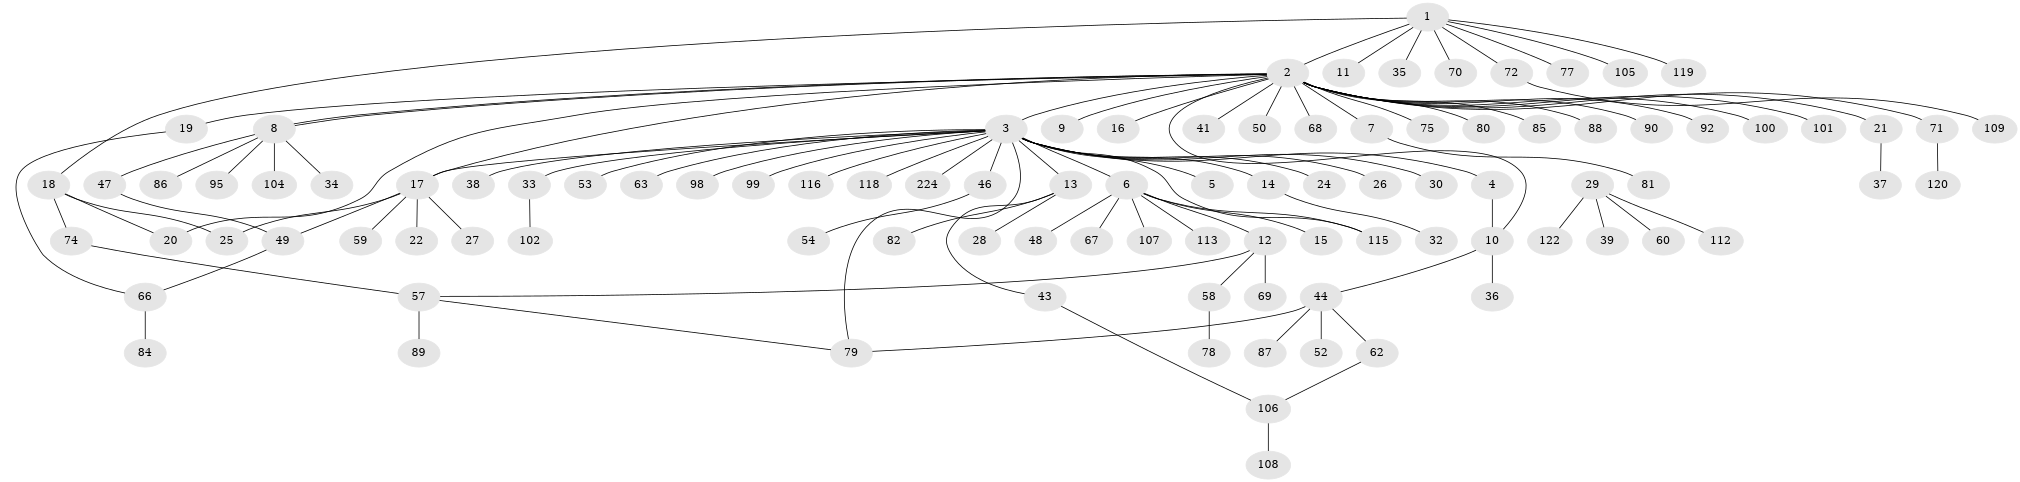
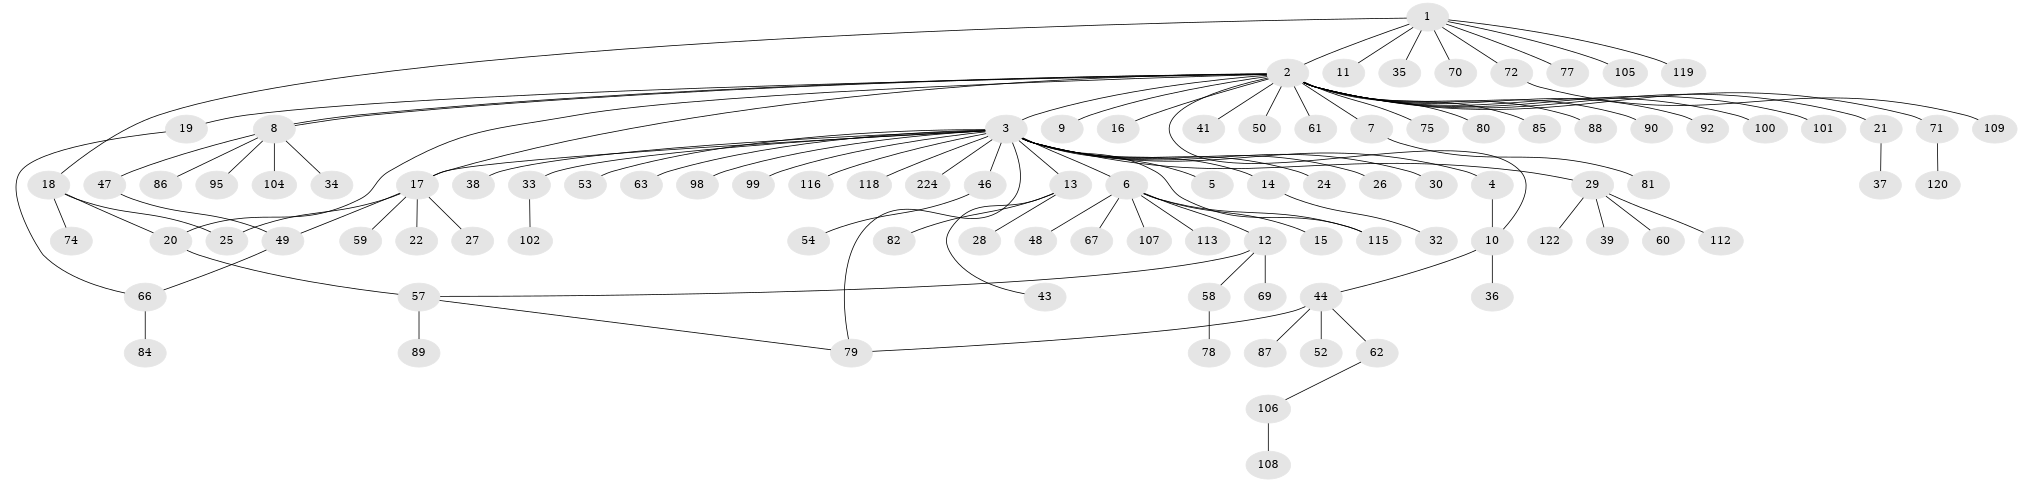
(1316, 129) -> (1316, 129)
none -> (1255, 168)
(245, 271) -> (291, 278)
(1156, 354) -> none
